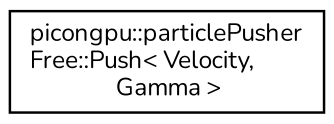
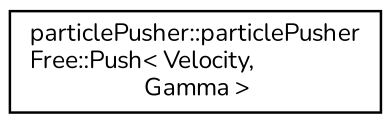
(167, 62) -> (195, 62)
